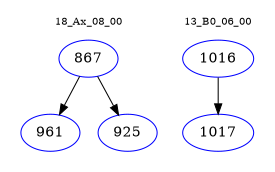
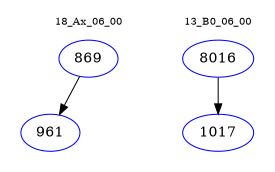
(89, 22) -> (89, 22)
(89, 59) -> (89, 59)
(218, 59) -> (218, 59)
(128, 133) -> none
